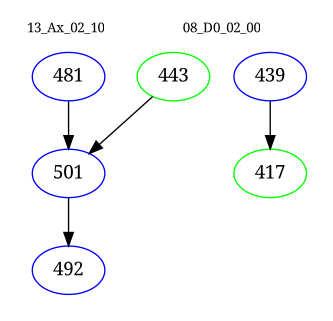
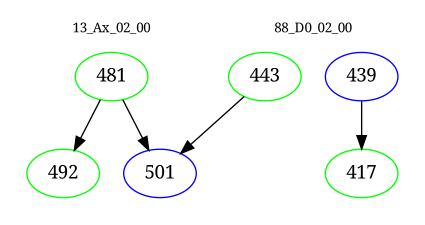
(66, 29) -> (112, 29)
(222, 29) -> (313, 29)
(69, 77) -> (112, 77)
(69, 215) -> (90, 119)
(69, 270) -> (63, 173)
